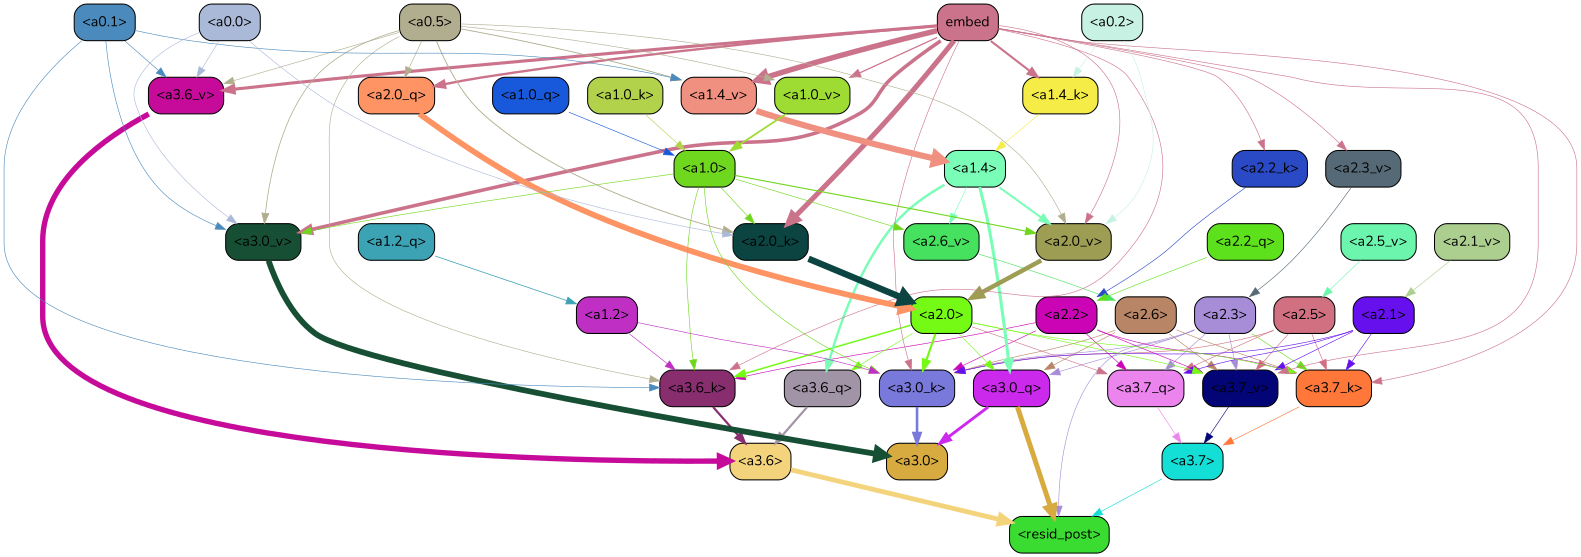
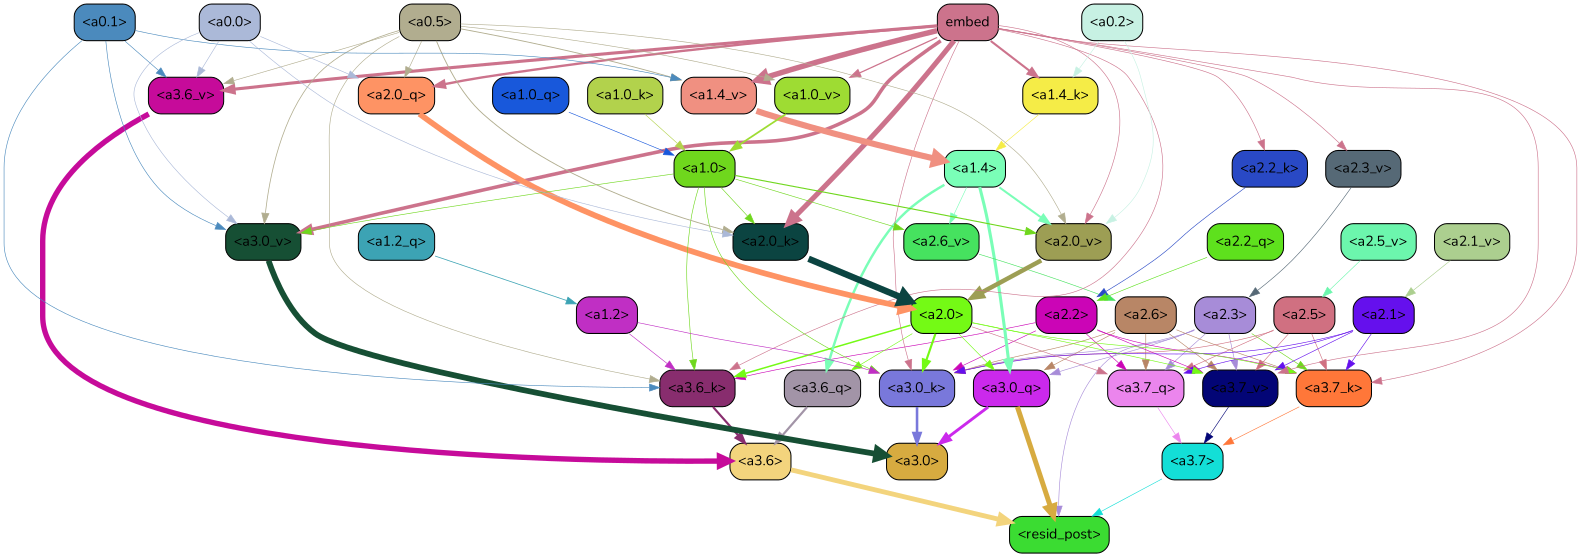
none -> (320, 62)
none -> (1146, 347)
